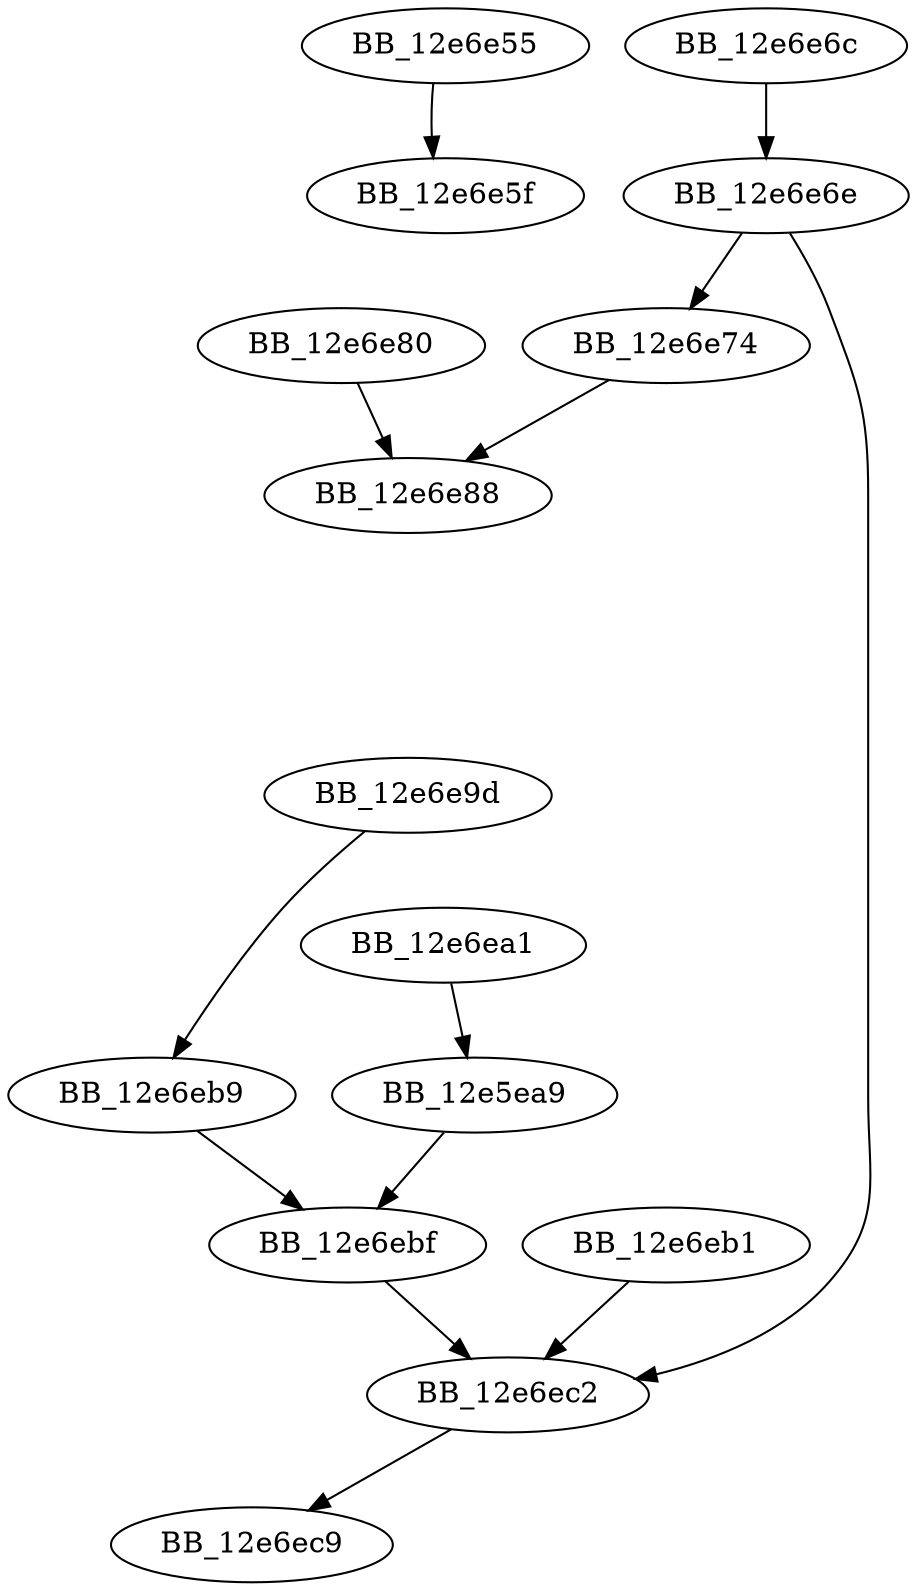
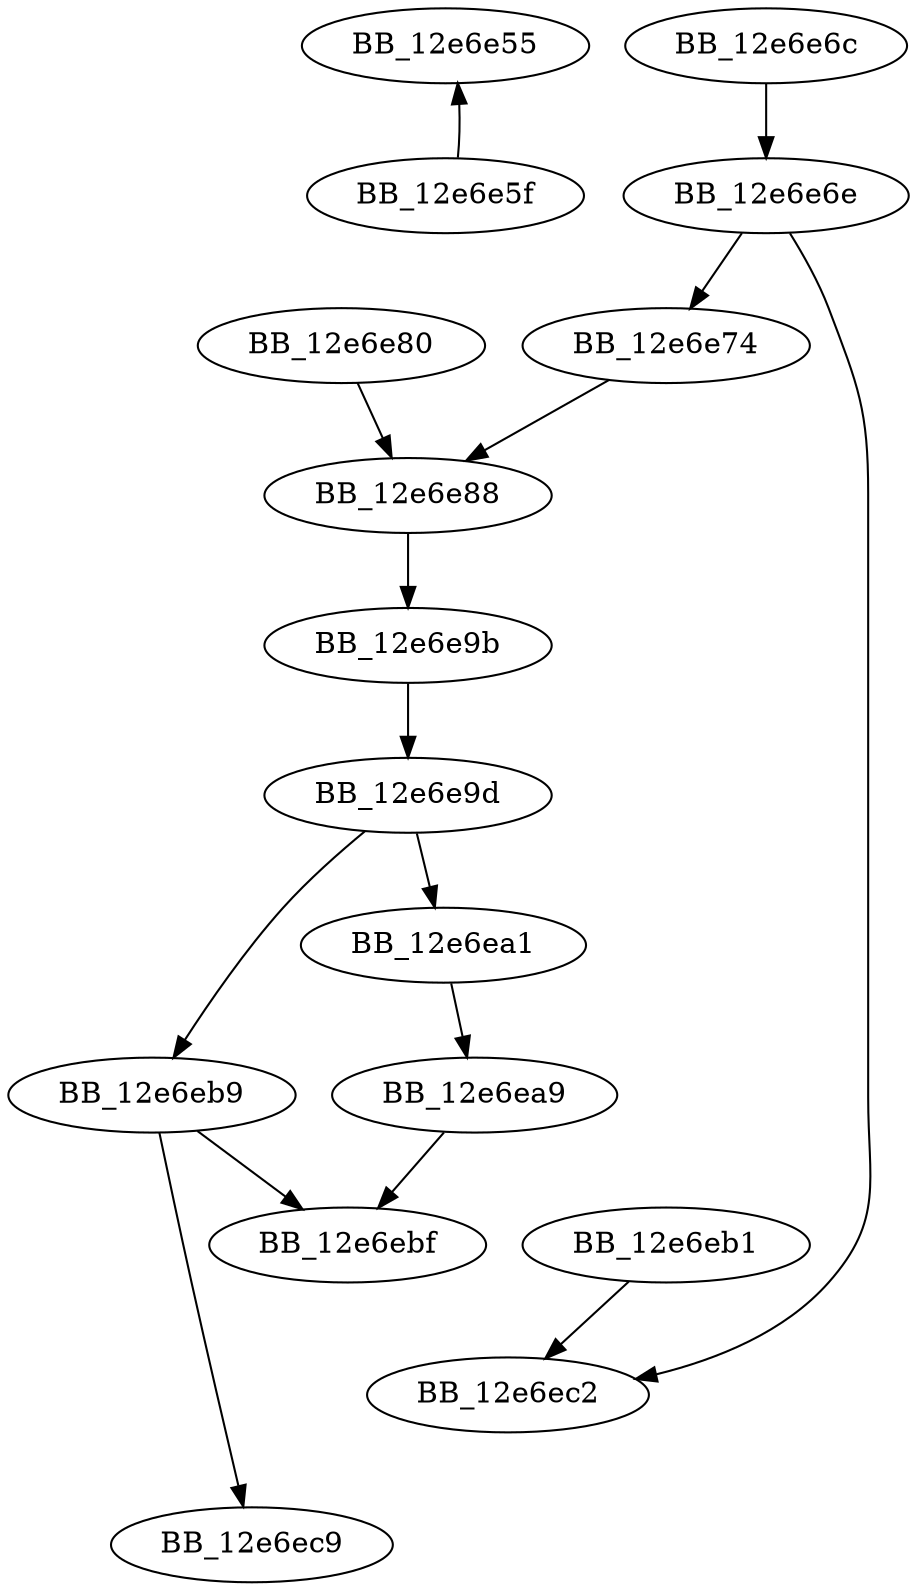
(432, 110) -> (459, 131)
none -> (408, 645)
none -> (423, 860)
(475, 1095) -> (475, 1095)
(420, 1313) -> none
(389, 1465) -> (198, 1310)
